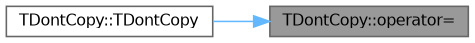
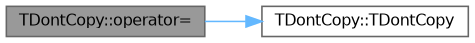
(233, 21) -> (225, 21)
